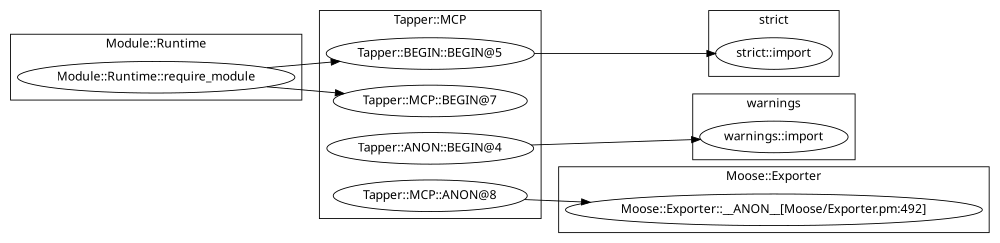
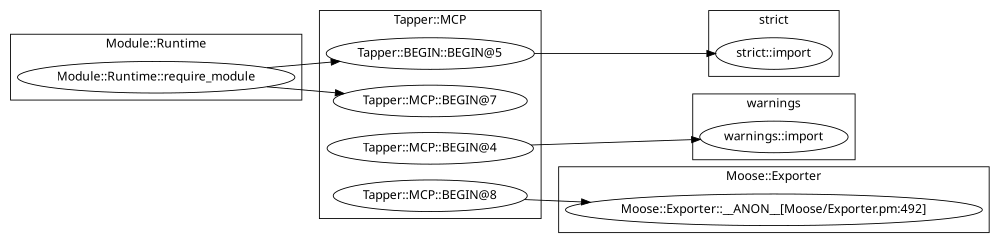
(430, 148) -> (430, 148)
(430, 196) -> (430, 196)
